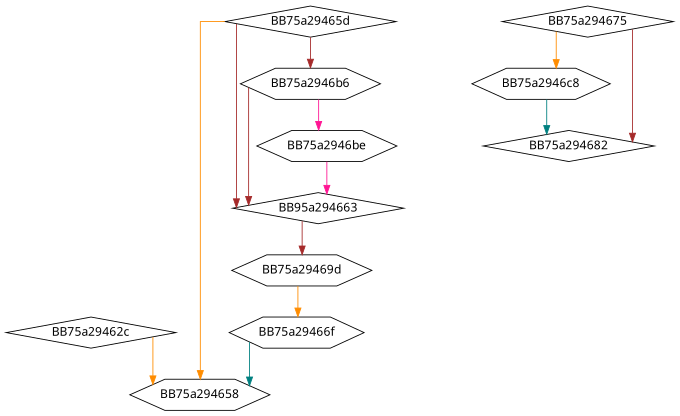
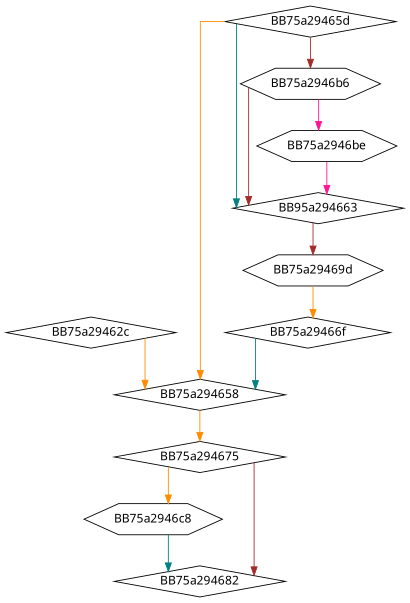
(236, 111) -> (236, 111)
(297, 333) -> (308, 333)
(200, 395) -> (200, 395)
none -> (200, 421)
